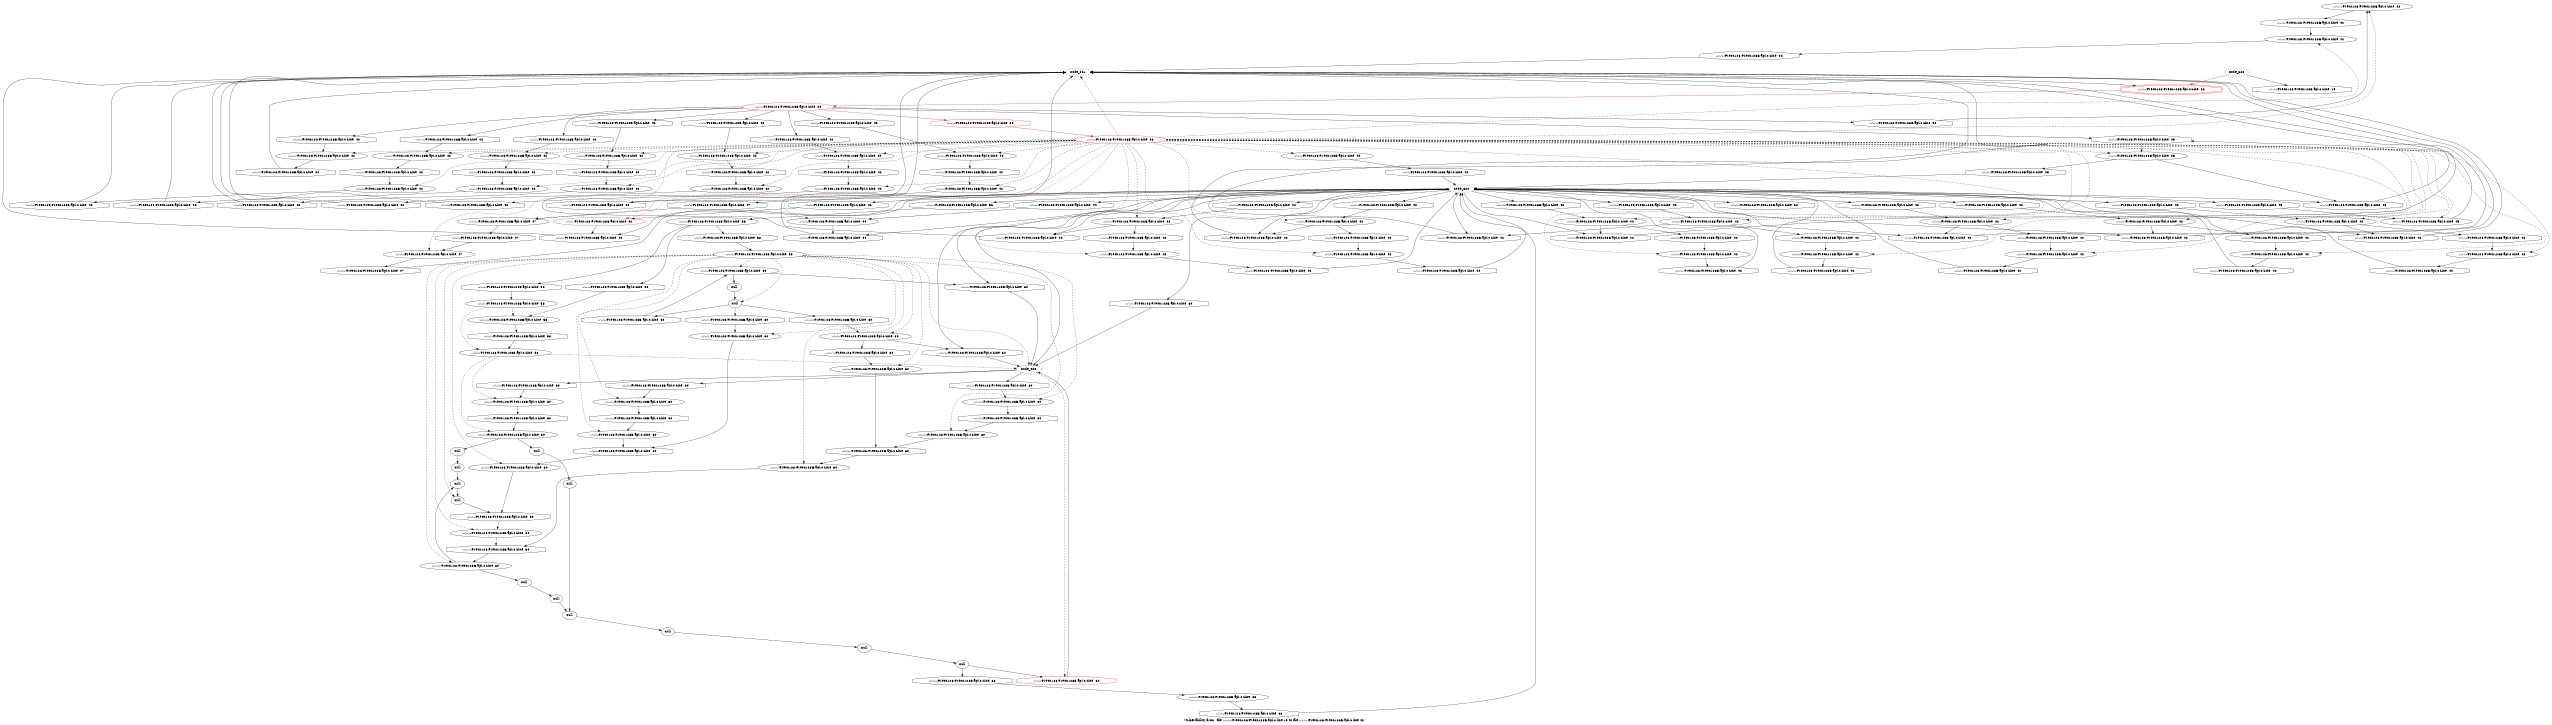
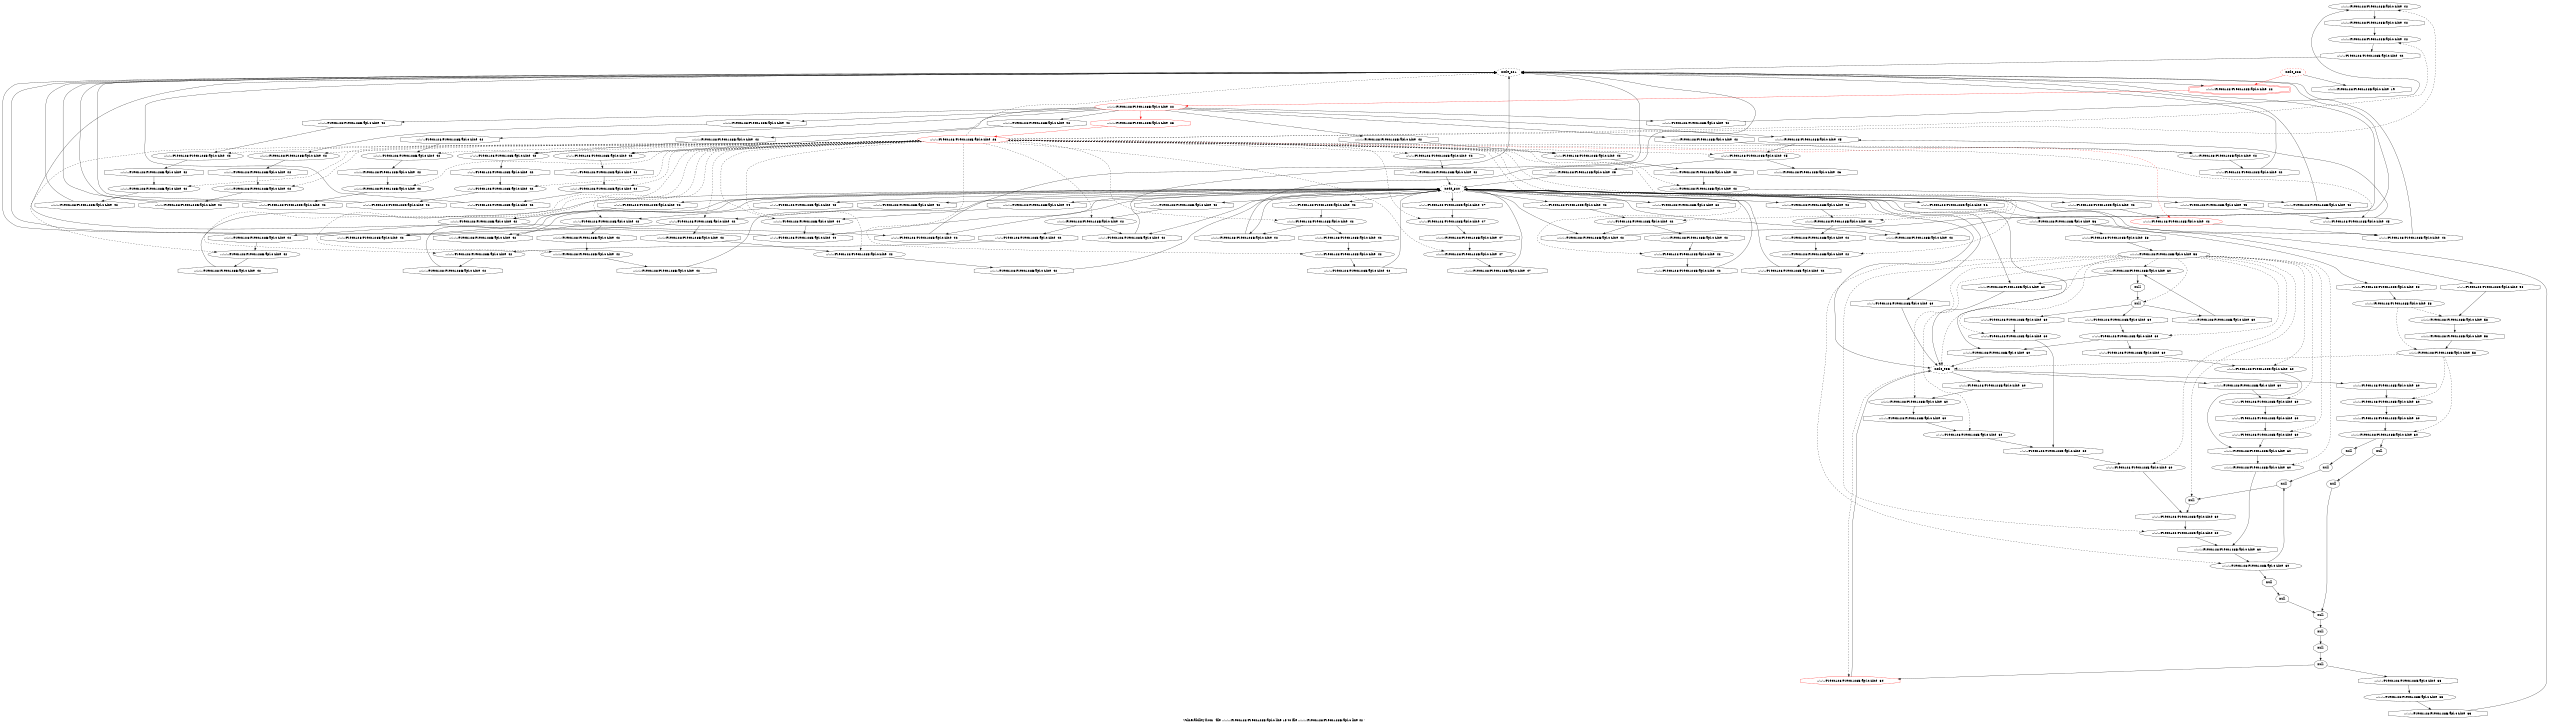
(1967, 84) -> none
(1462, 189) -> (1452, 189)
(2106, 196) -> none
